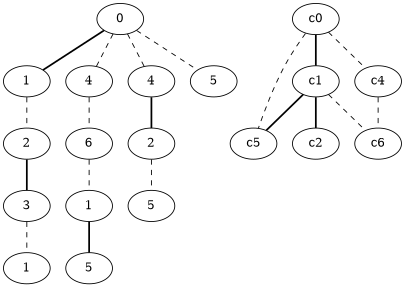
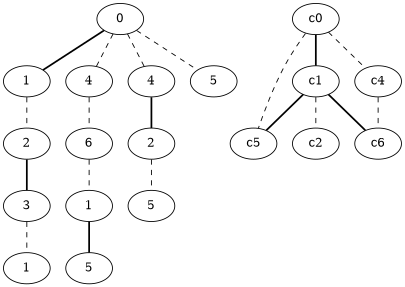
(347, 112) -> (347, 112)
(316, 113) -> (316, 113)
